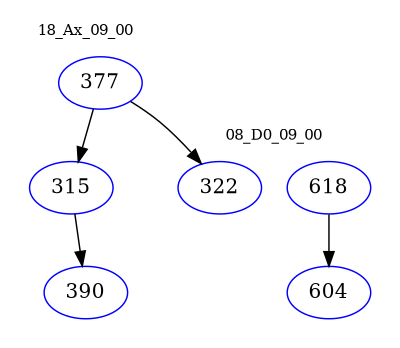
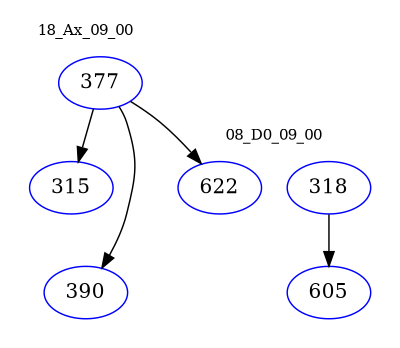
(220, 188) -> (220, 188)
(329, 188) -> (329, 188)
(78, 233) -> (134, 182)
(329, 293) -> (329, 293)
